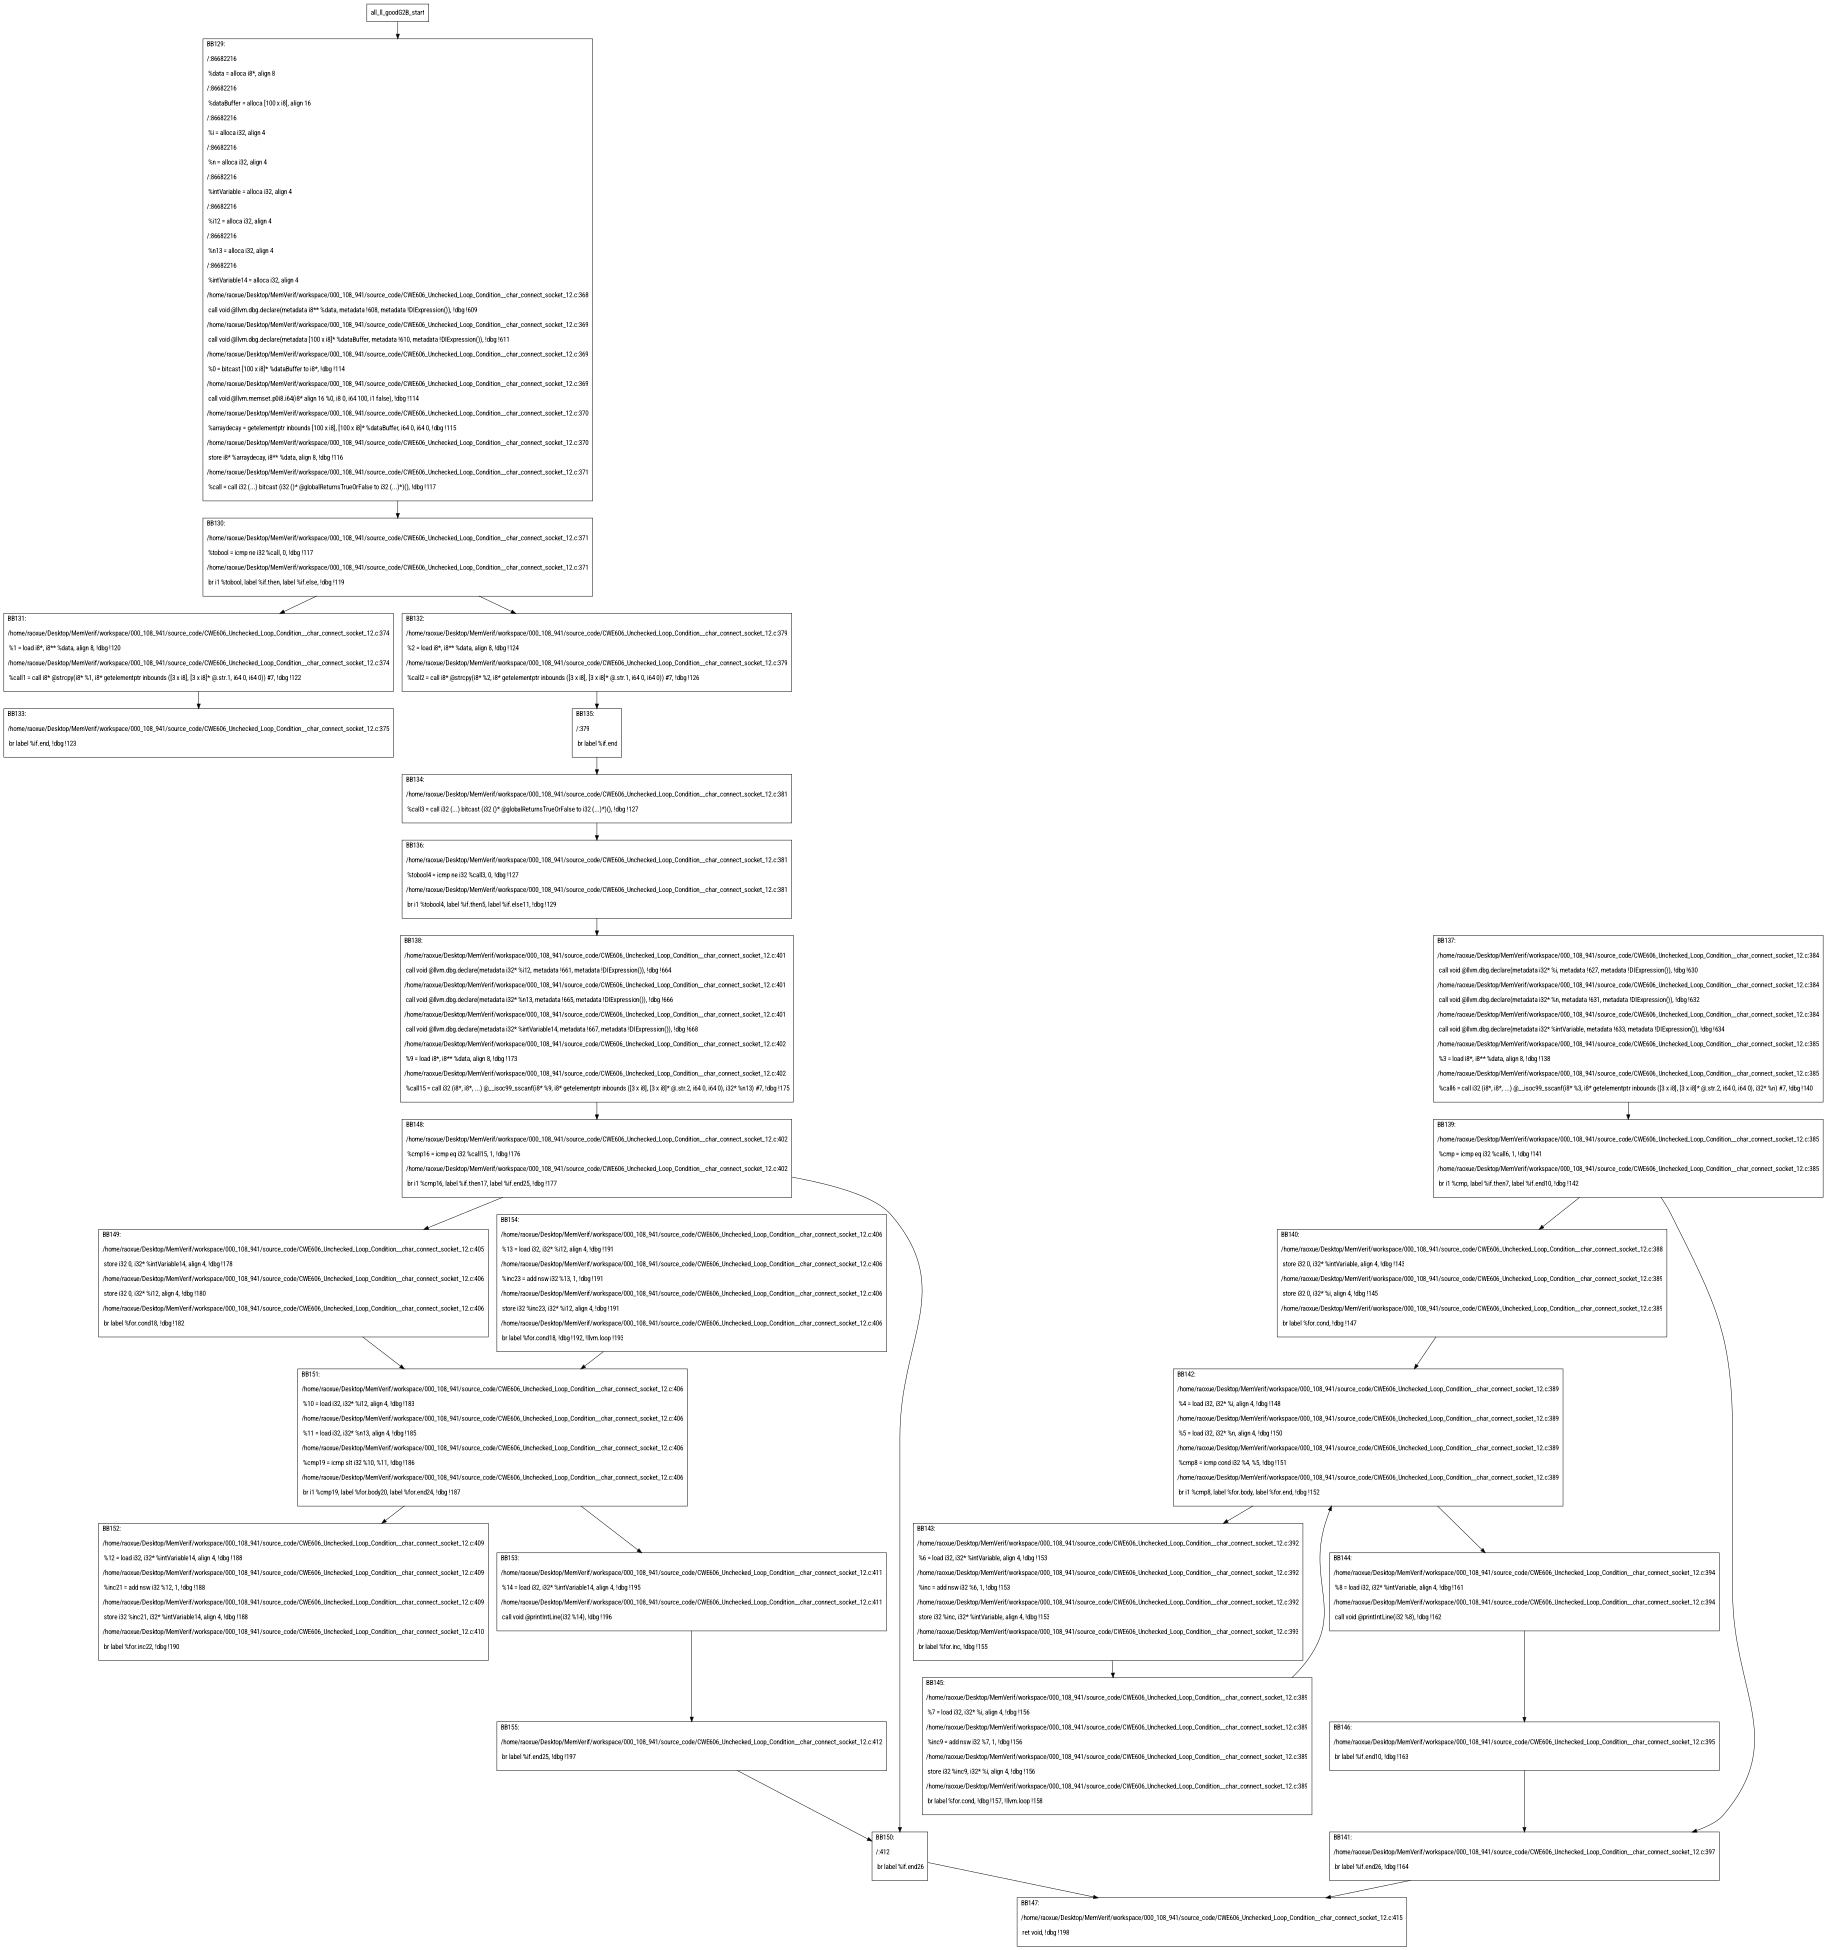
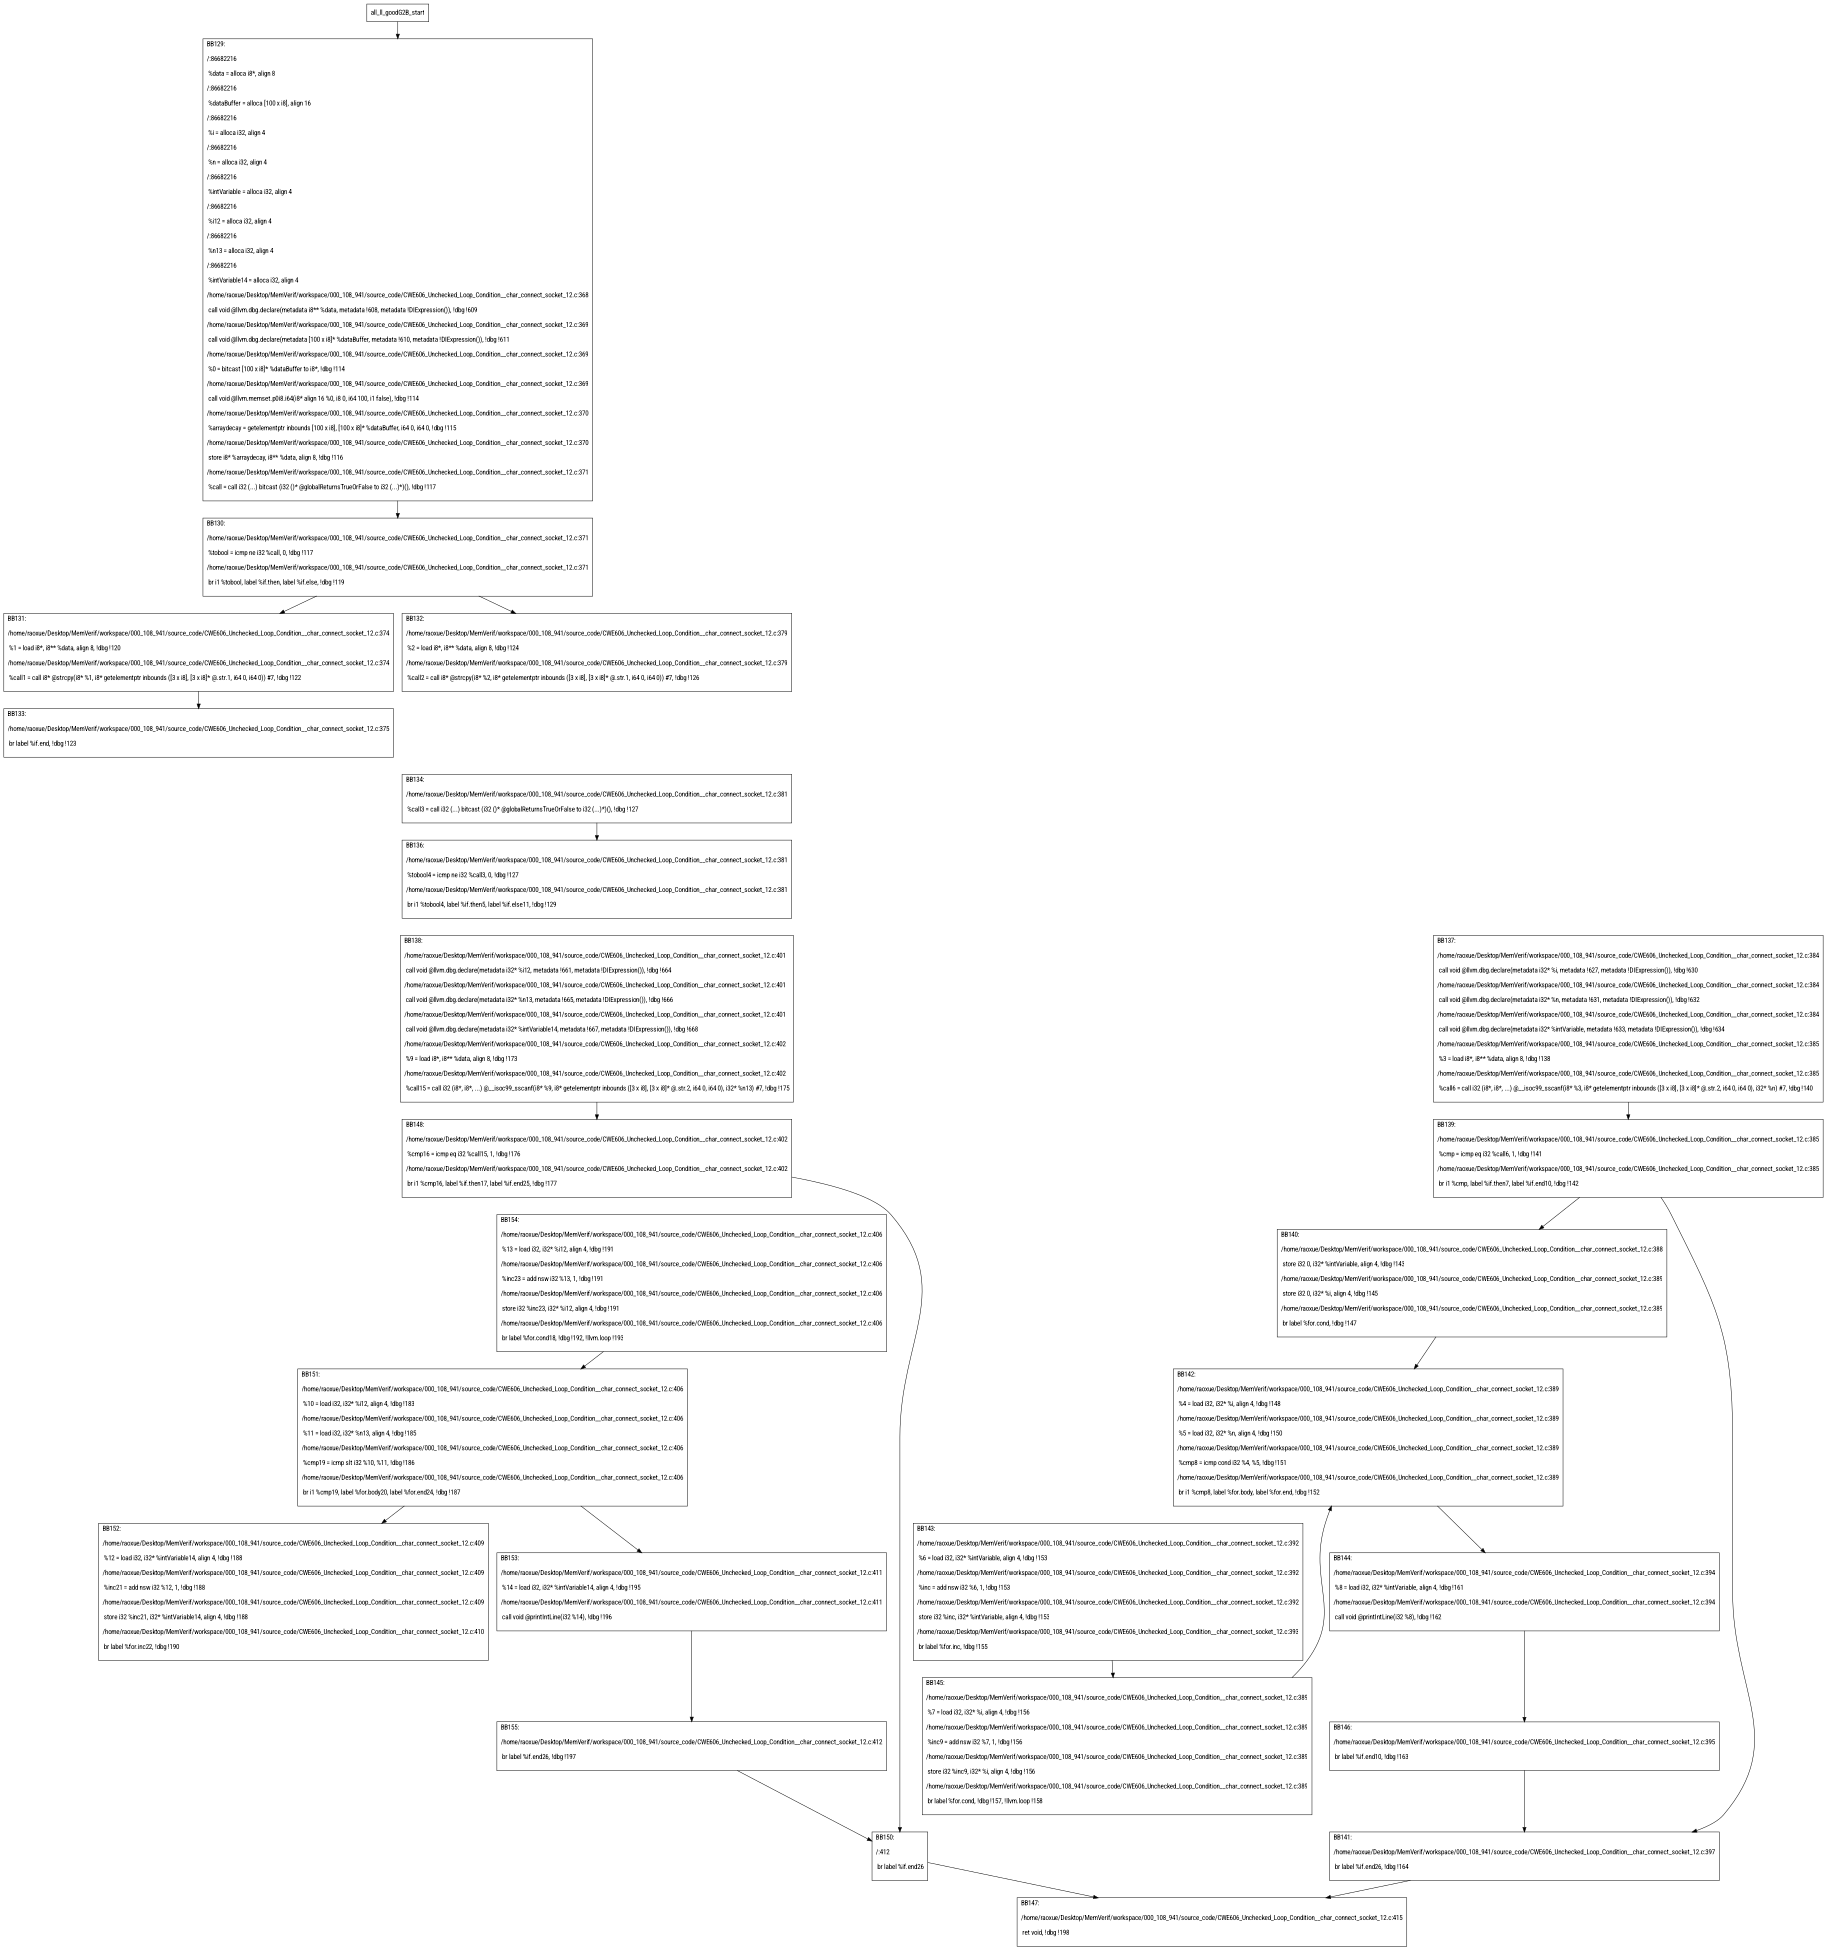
(597, 733) -> none
(597, 924) -> none
(293, 1283) -> none
(1240, 1513) -> none
(538, 1757) -> (538, 1757)
